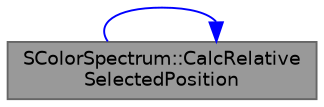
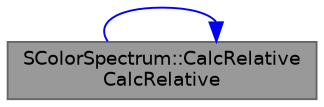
(162, 71) -> (162, 71)
